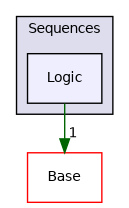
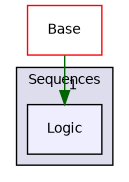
(65, 123) -> (65, 76)
